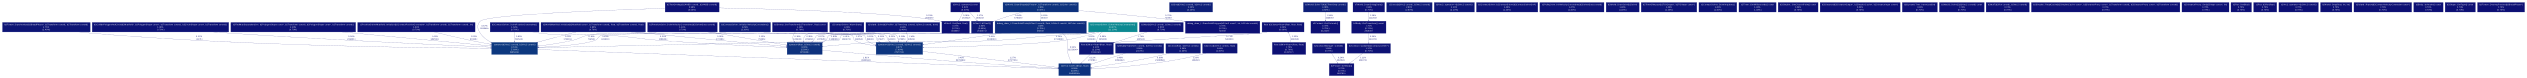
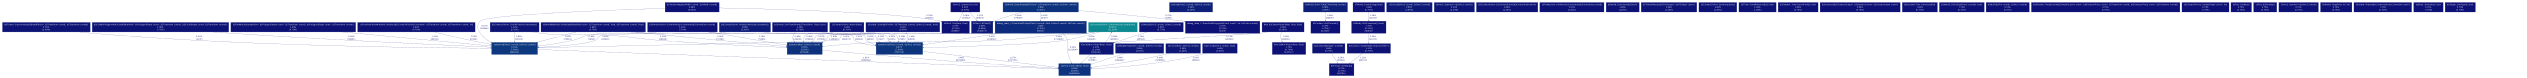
(2501, 7) -> none
(1098, 36) -> (1109, 38)
(1290, 37) -> (1281, 37)
